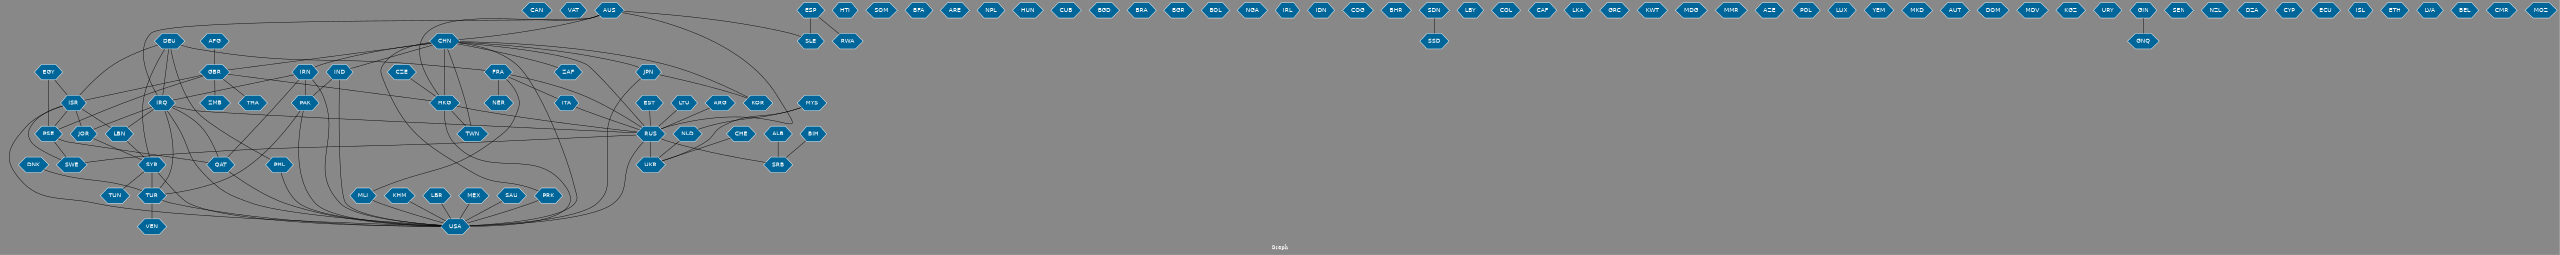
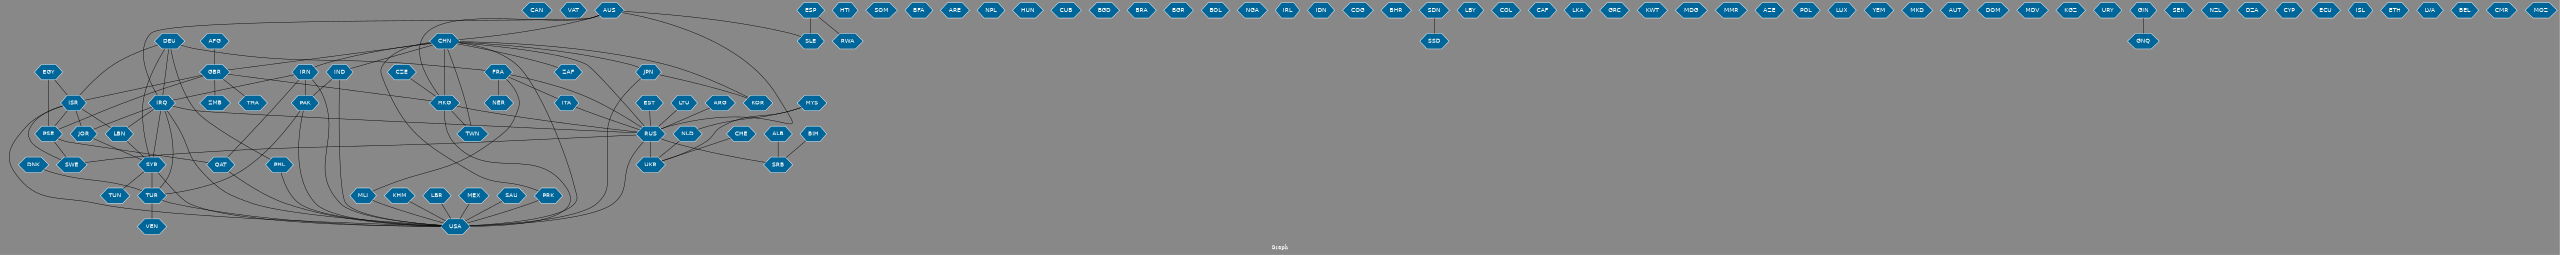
(201, 127) -> (157, 134)
